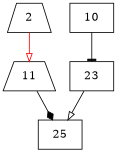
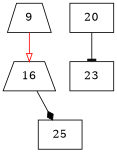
(29, 18) -> (29, 18)
(92, 18) -> (92, 18)
(29, 76) -> (29, 76)
(78, 102) -> none
